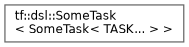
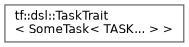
(94, 23) -> (94, 23)
